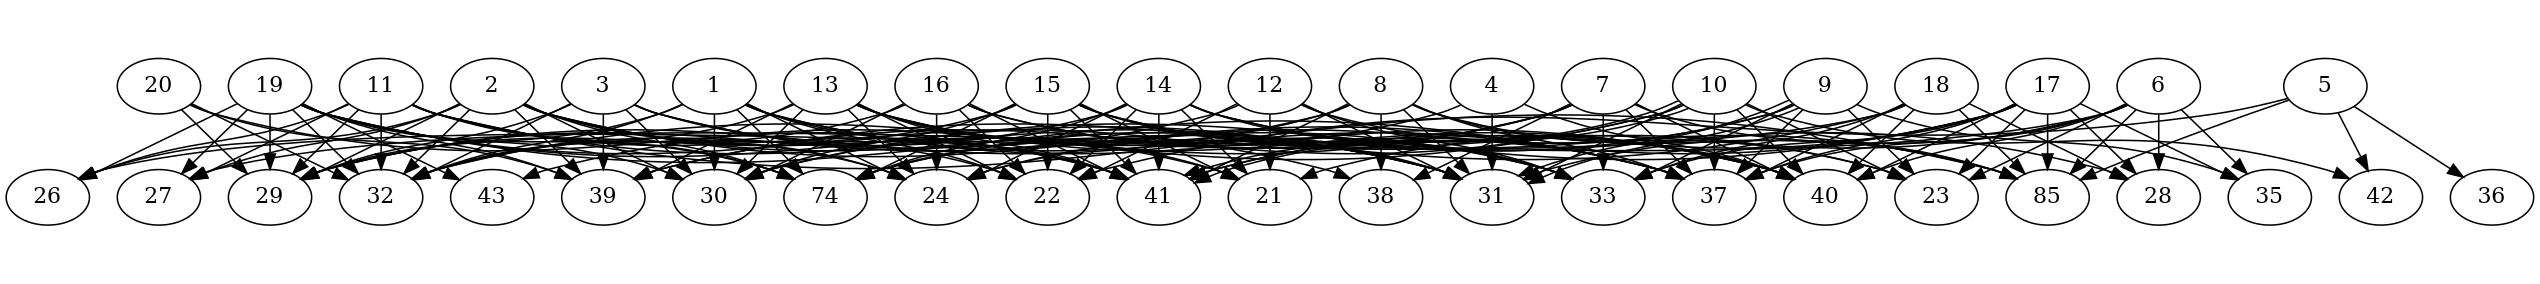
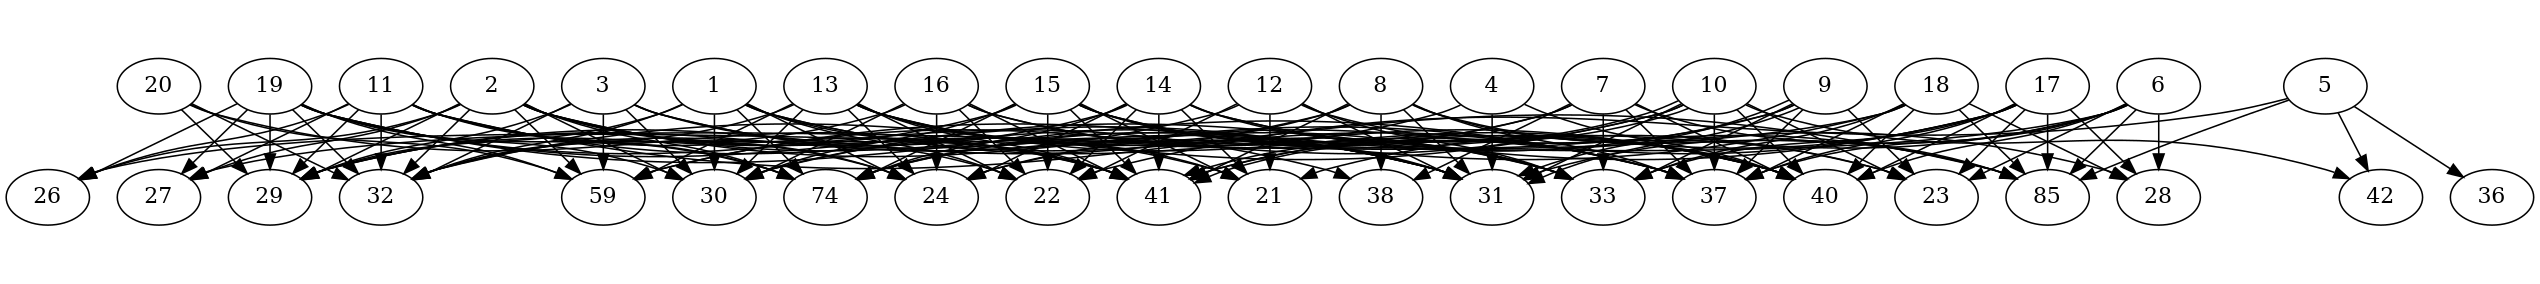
(492, 197) -> none
(603, 197) -> (603, 197)
(2270, 197) -> none
